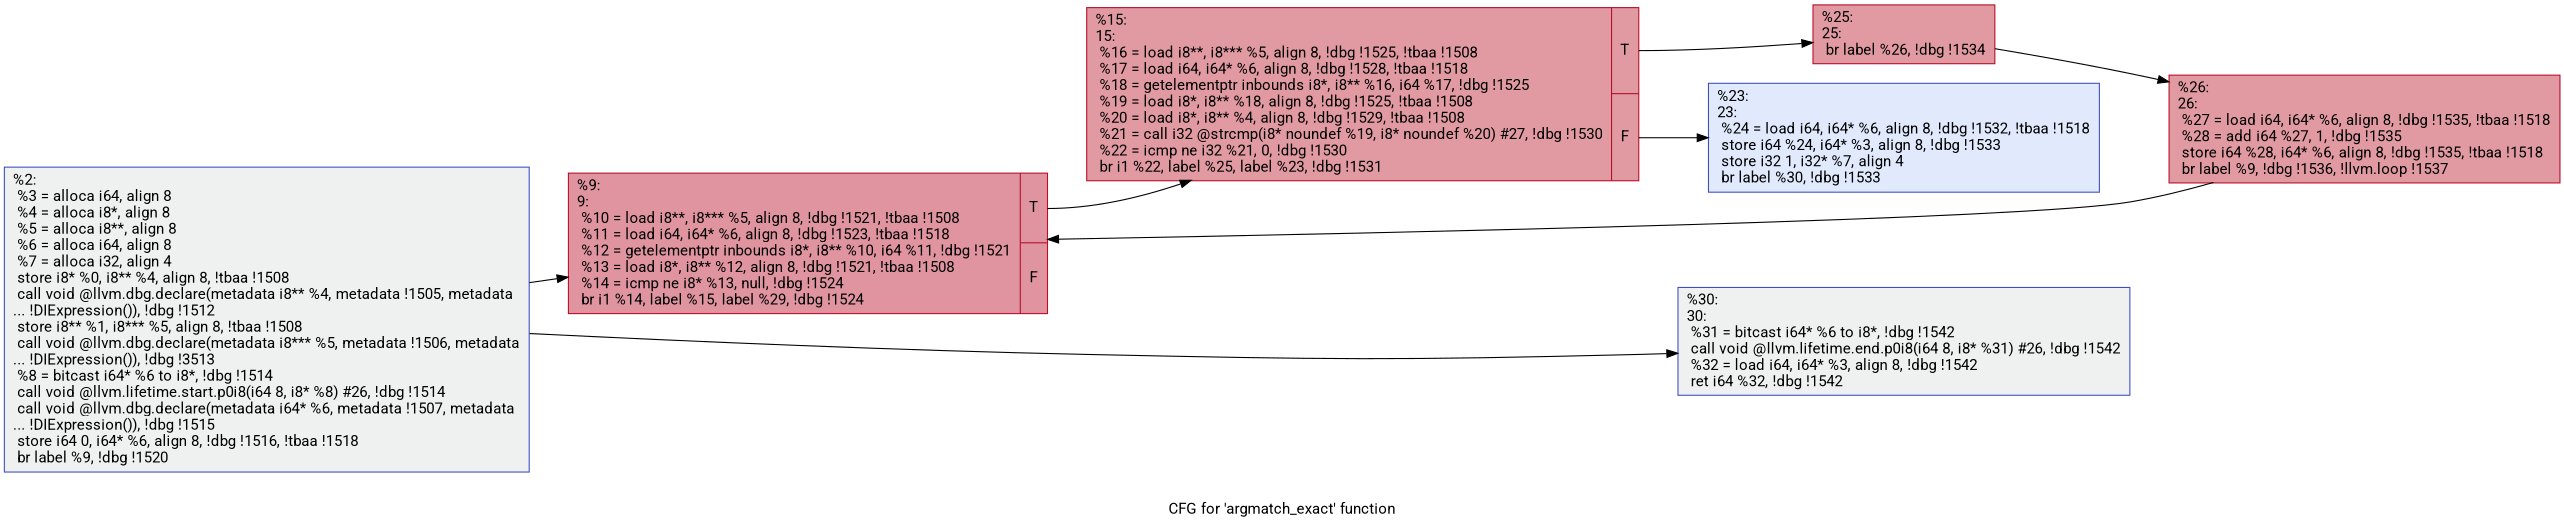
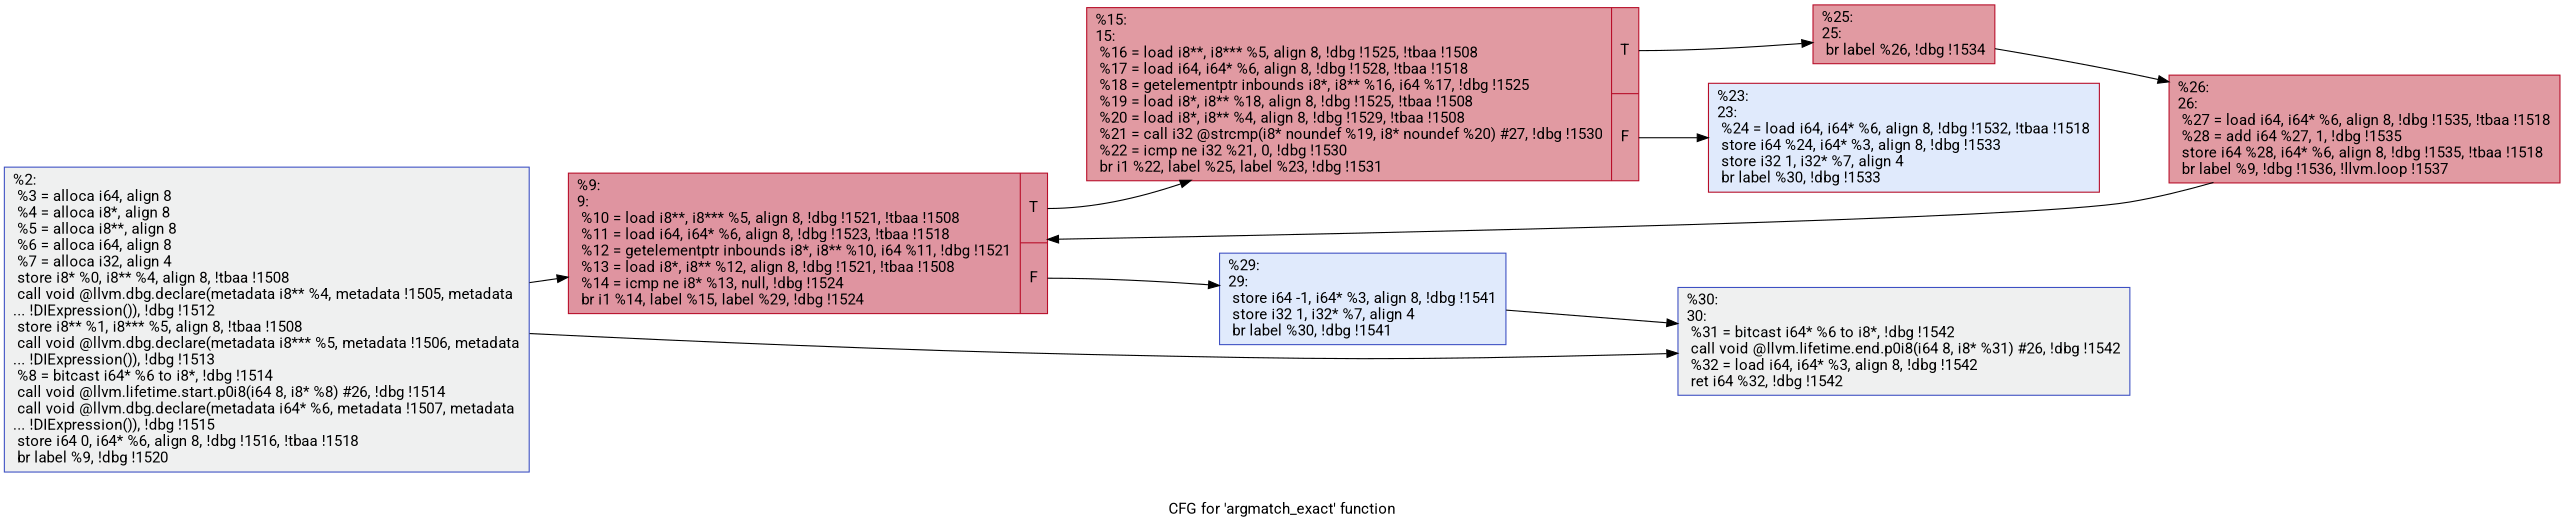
(1904, 138) -> (1904, 138)
none -> (1363, 299)
(114, 360) -> (114, 360)
